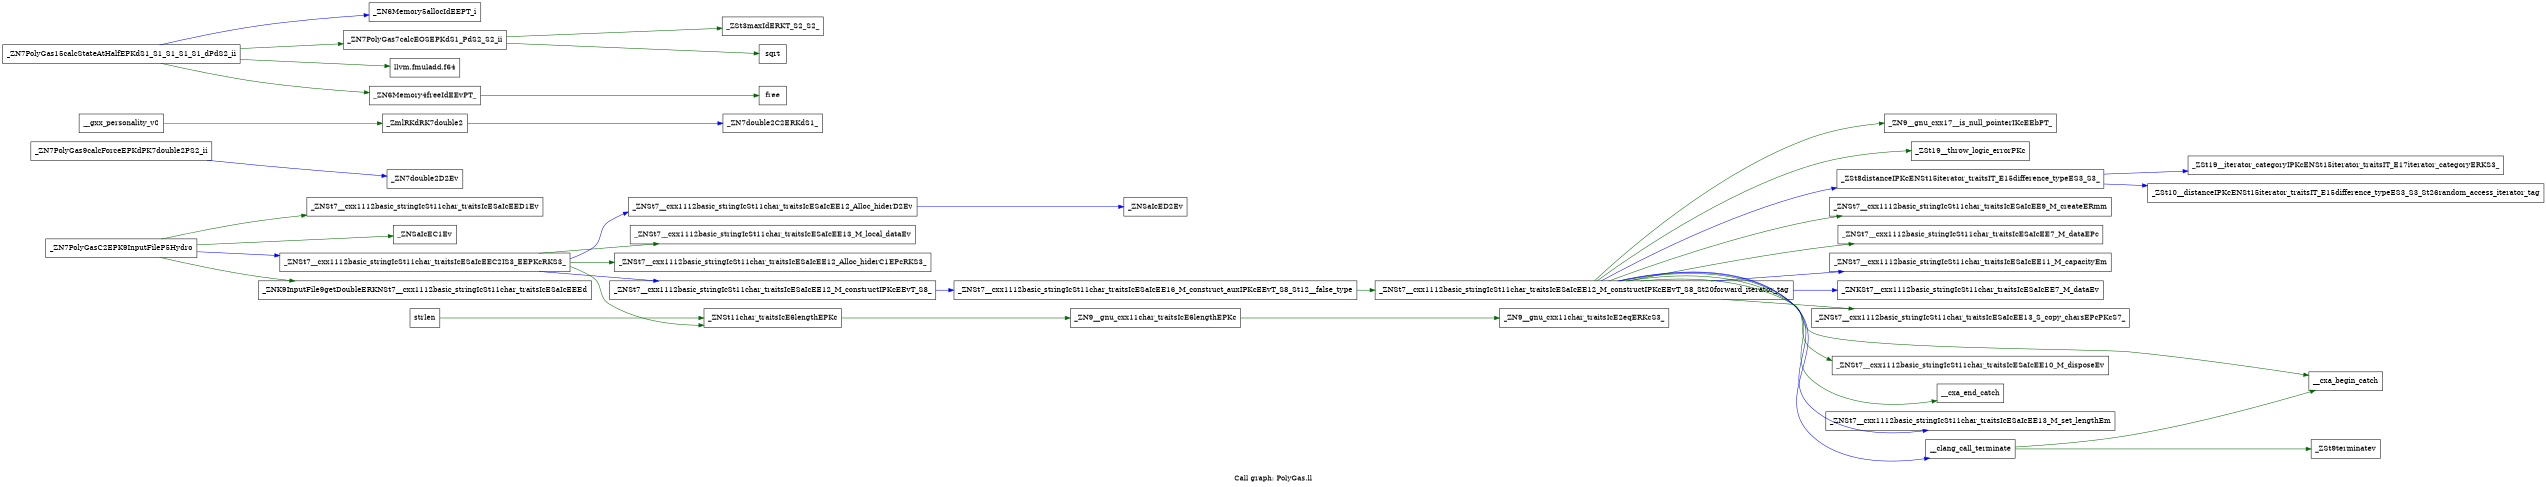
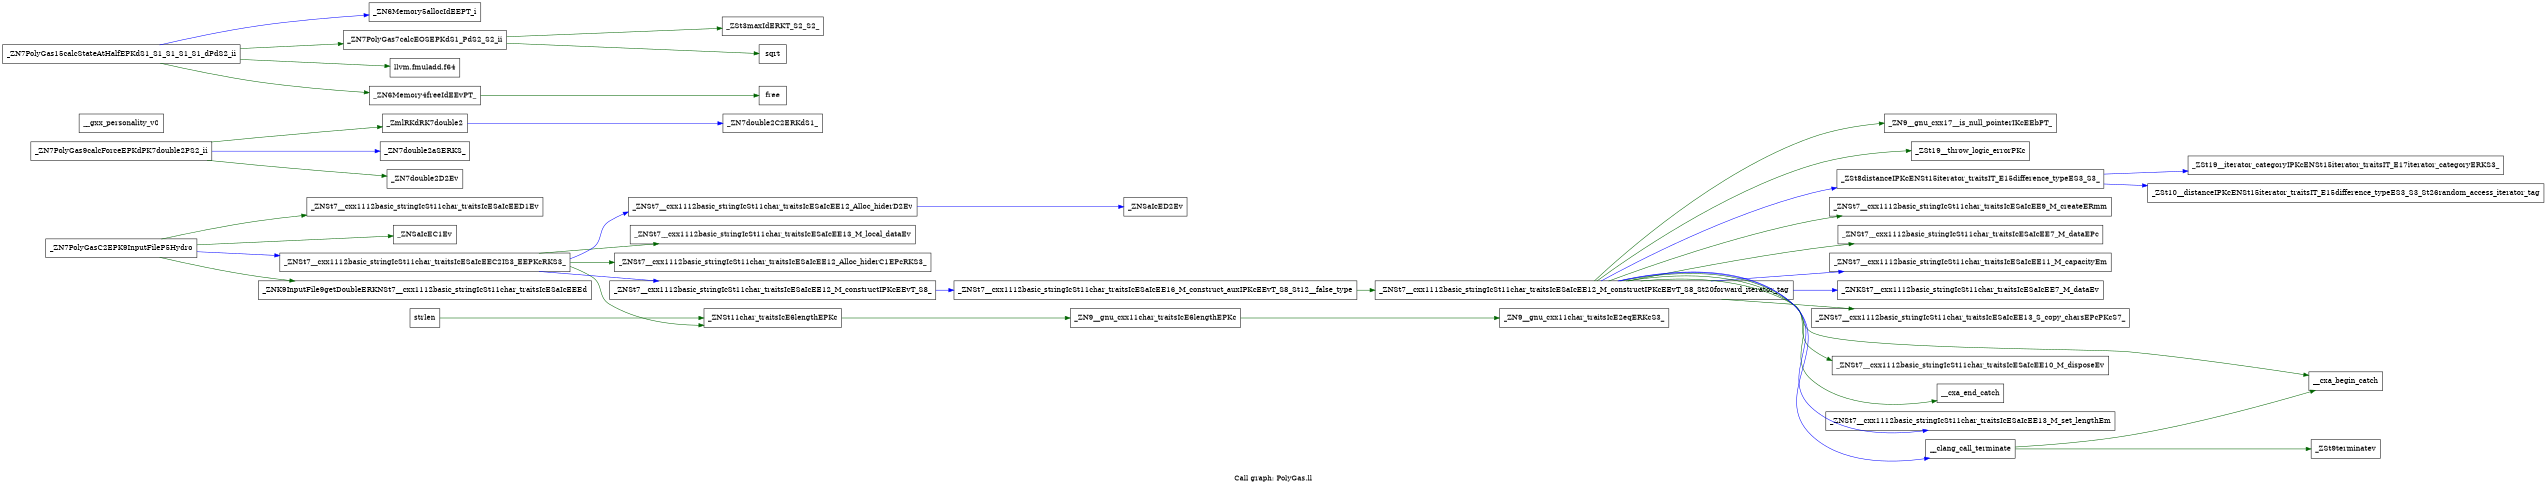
(270, 123) -> (294, 134)
none -> (425, 151)
(294, 169) -> (294, 169)
